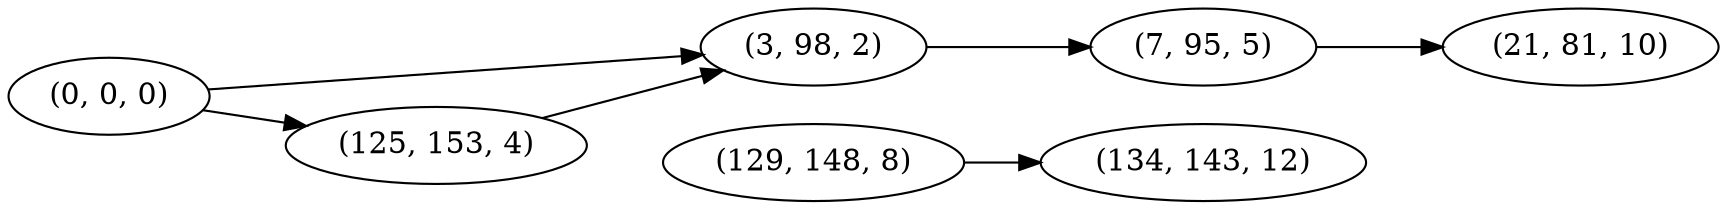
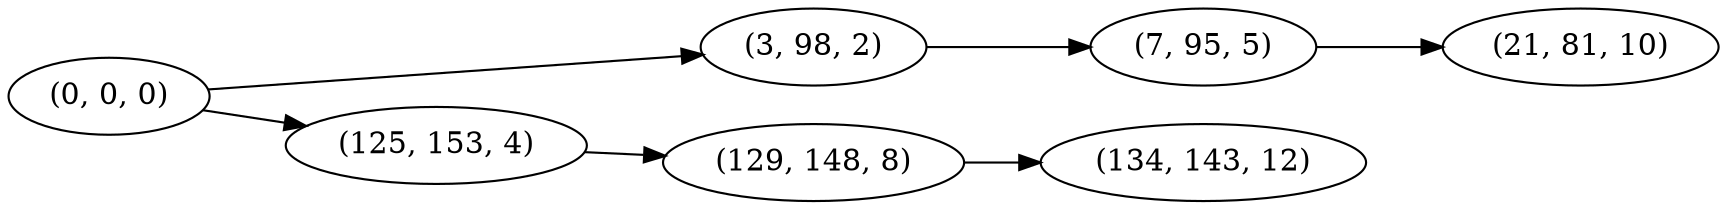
(622, 97) -> (614, 154)
